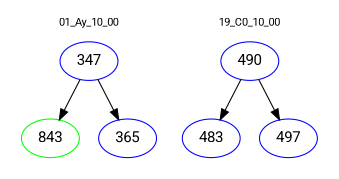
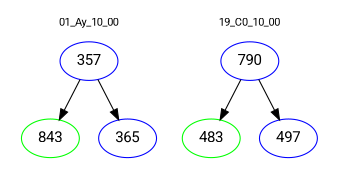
(89, 61) -> (89, 61)
(250, 61) -> (250, 61)
(211, 138) -> (211, 138)
